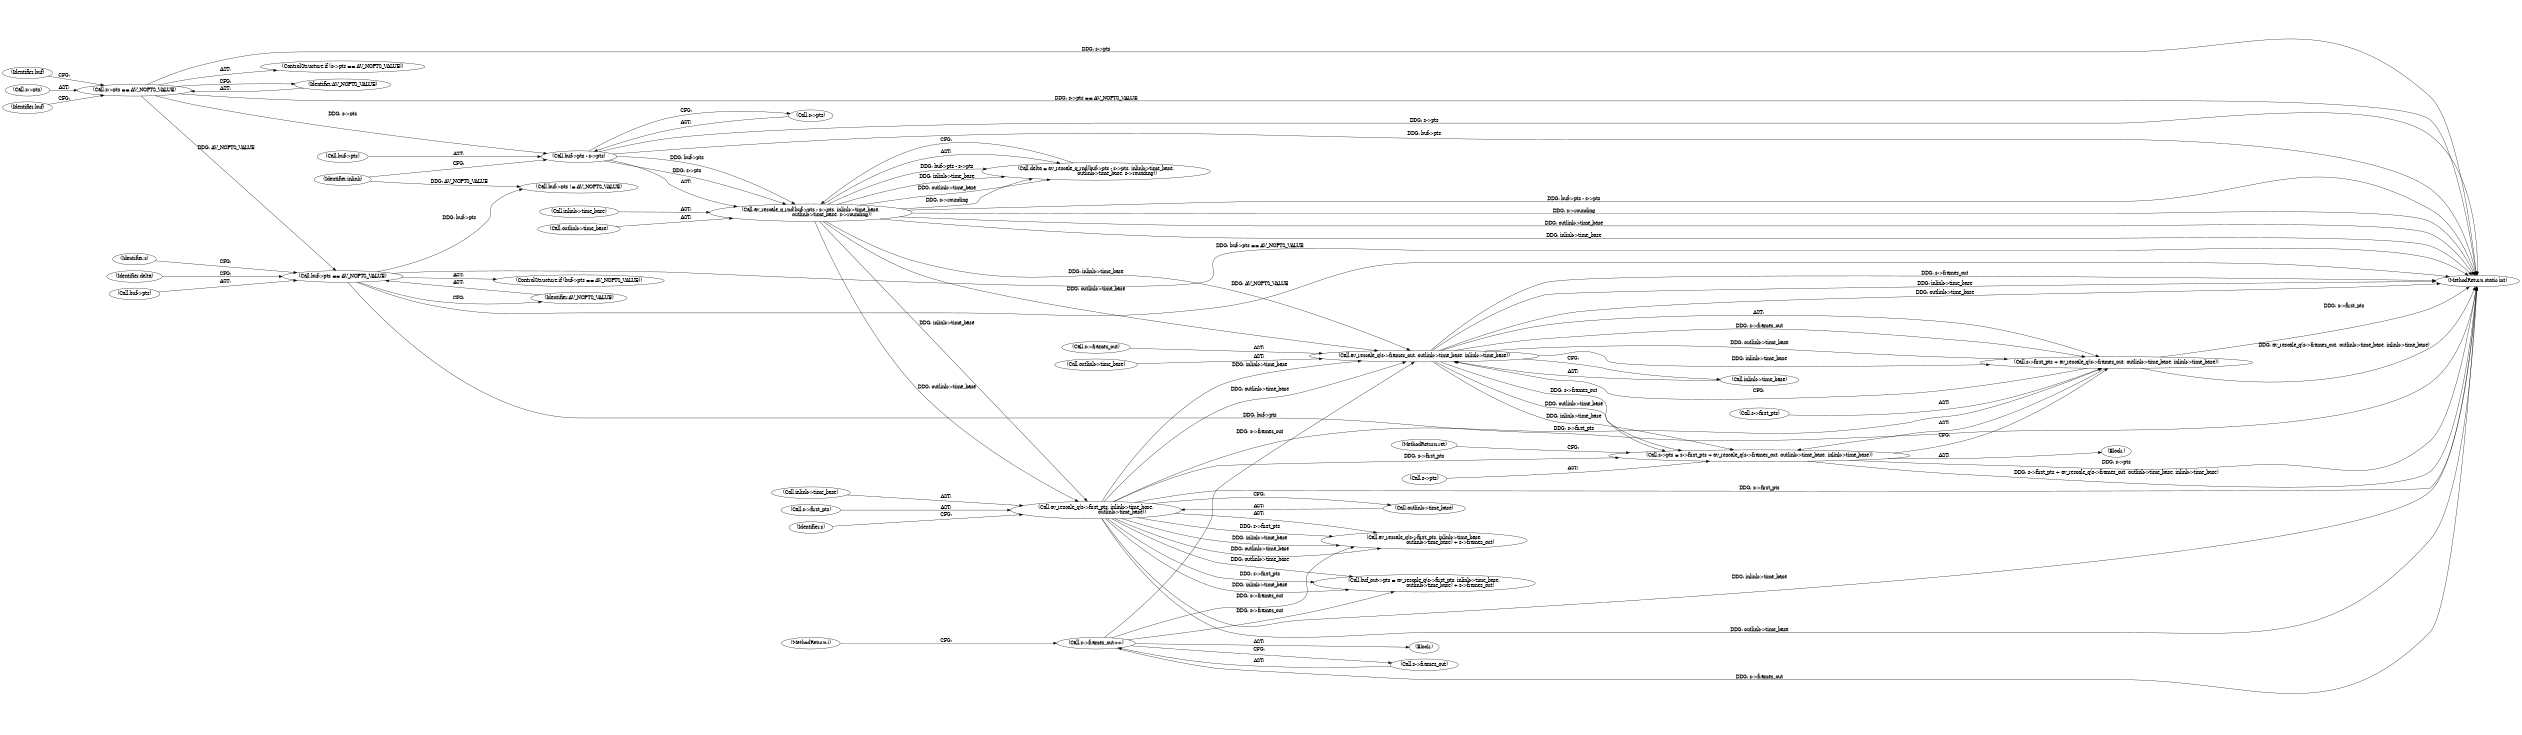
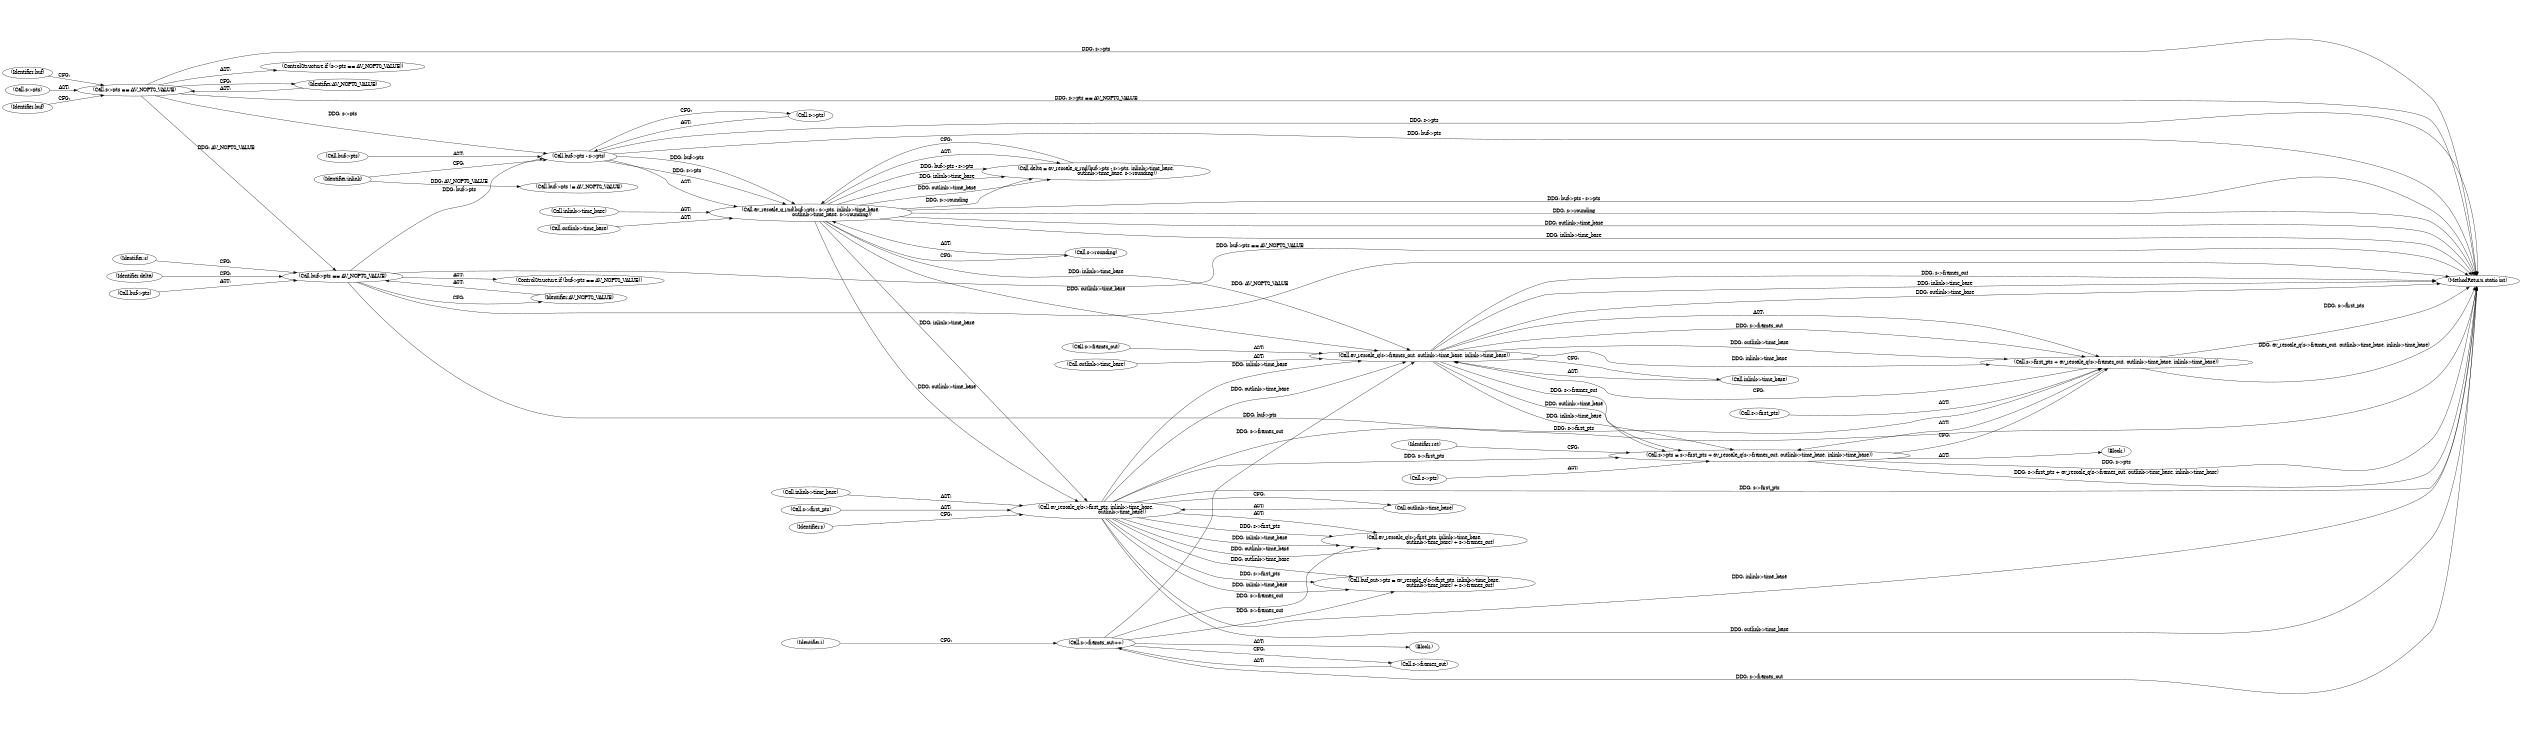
(458, 243) -> (445, 210)
none -> (1096, 253)
(1424, 445) -> (1424, 445)
(811, 643) -> (811, 643)
